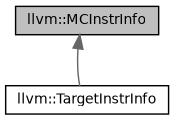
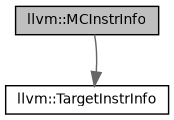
(78, 67) -> (97, 53)
